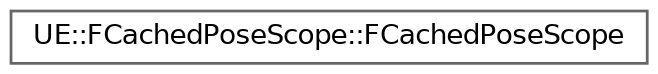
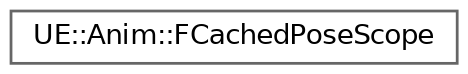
(329, 37) -> (234, 37)
